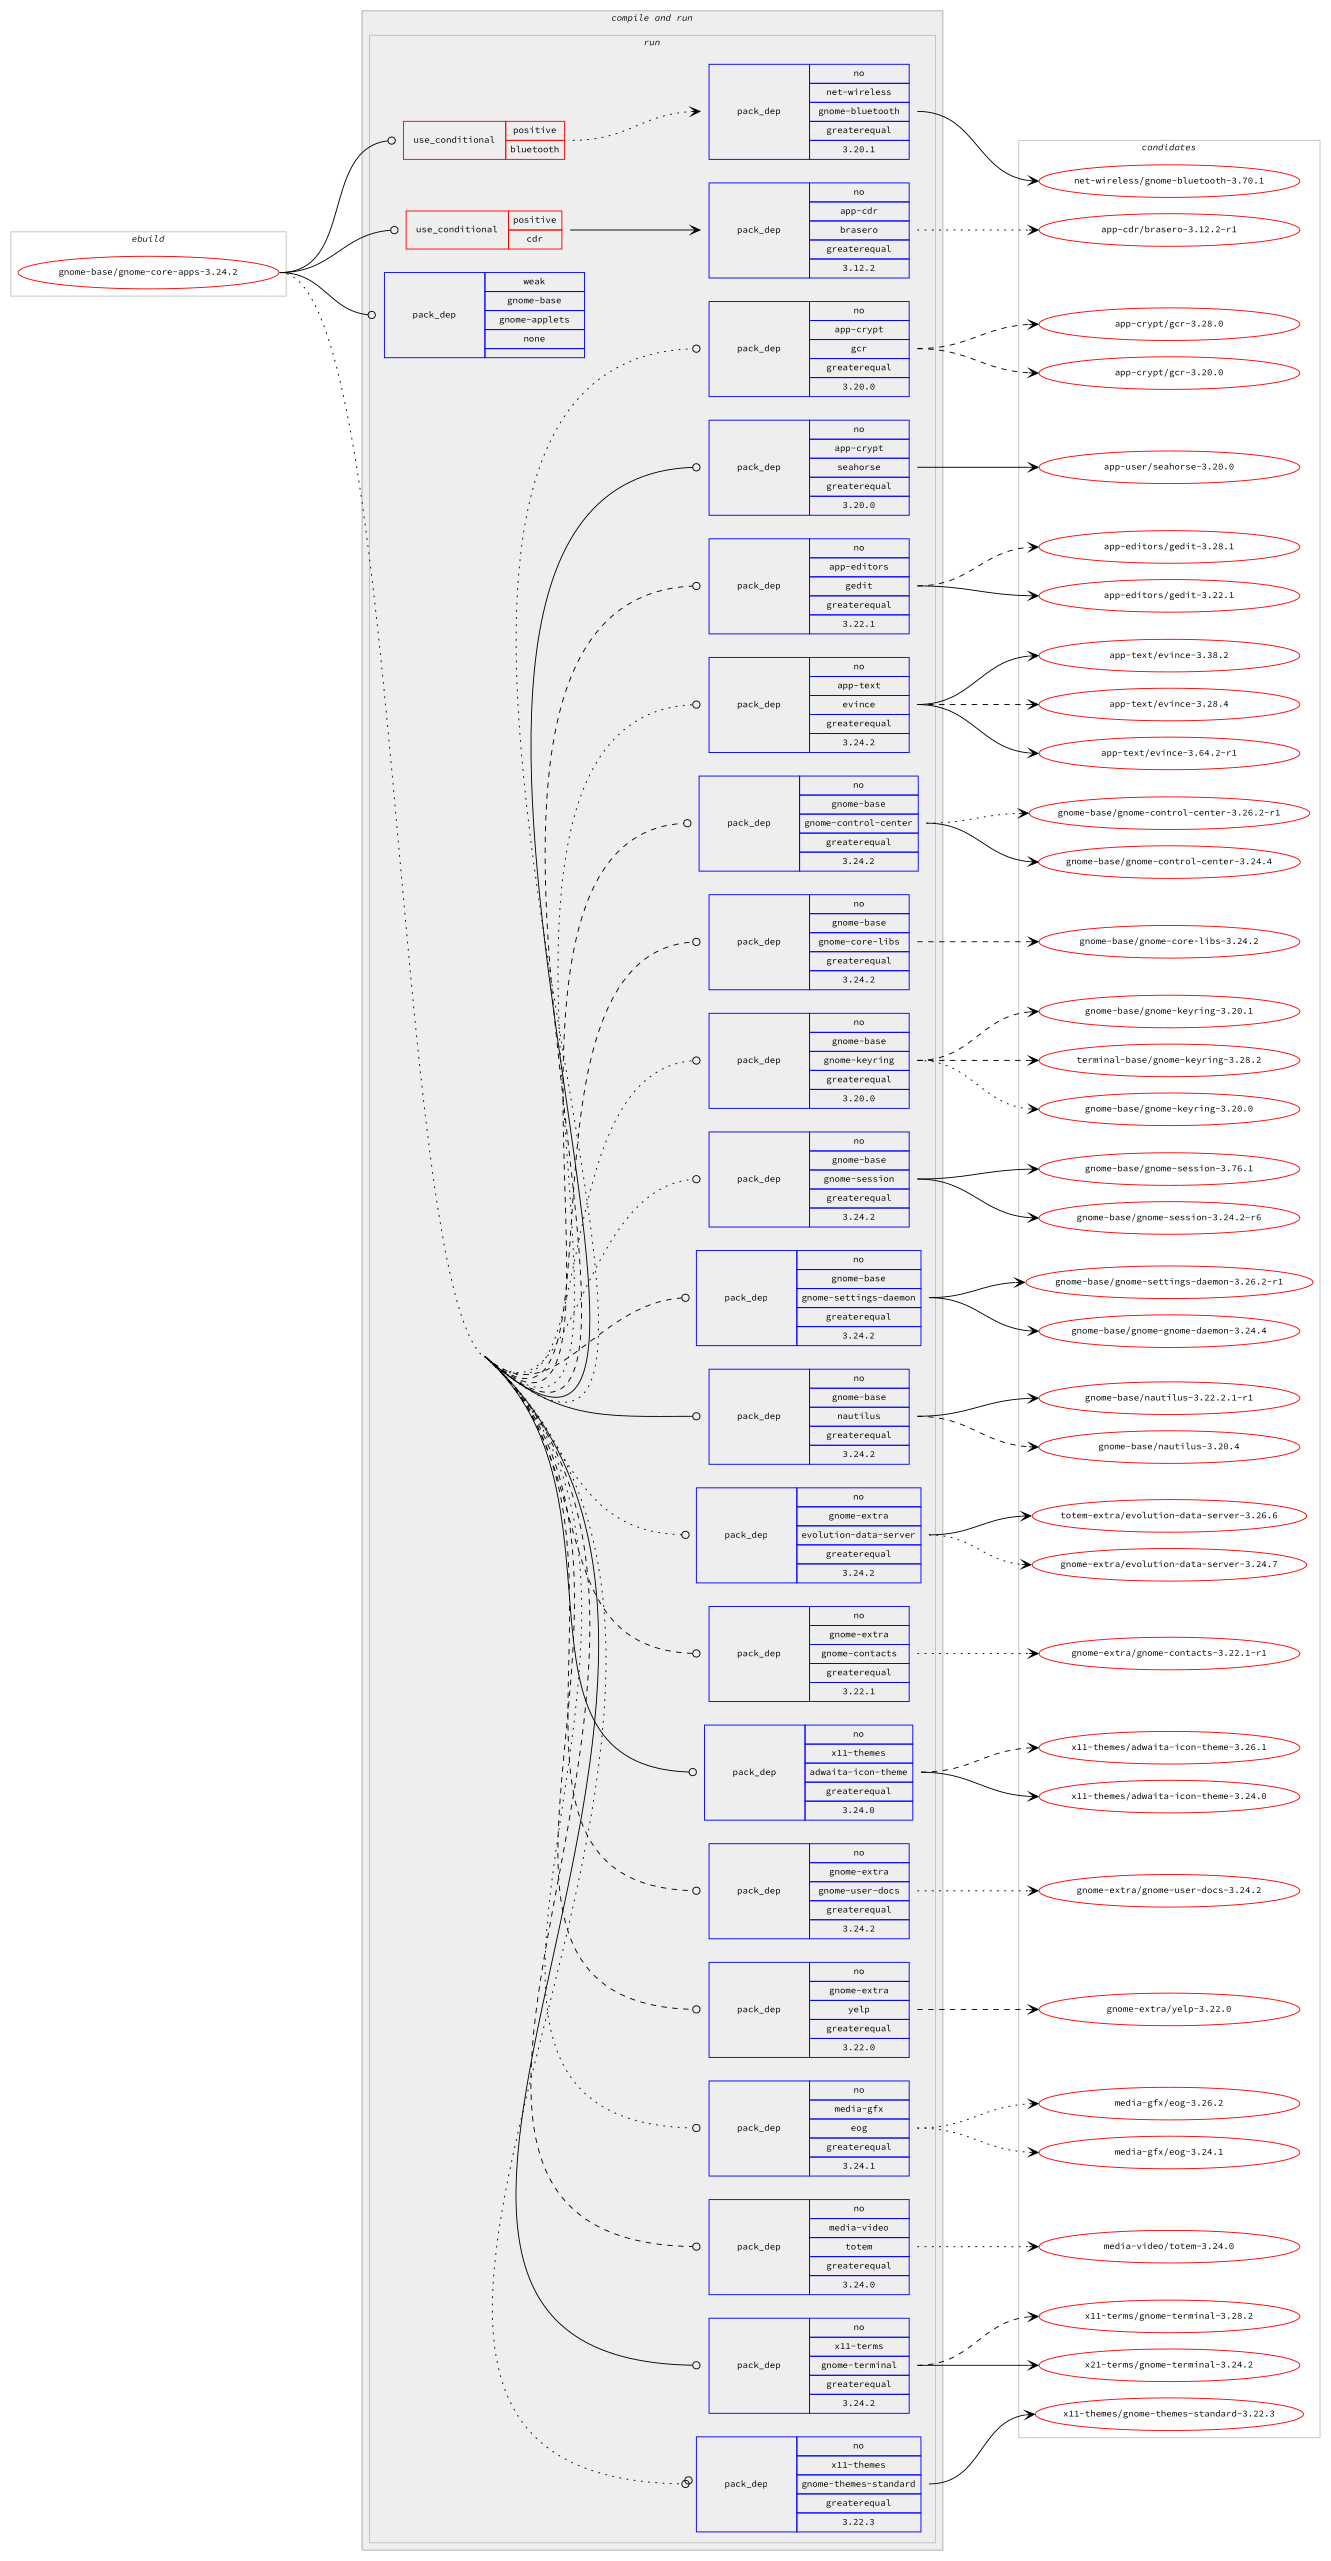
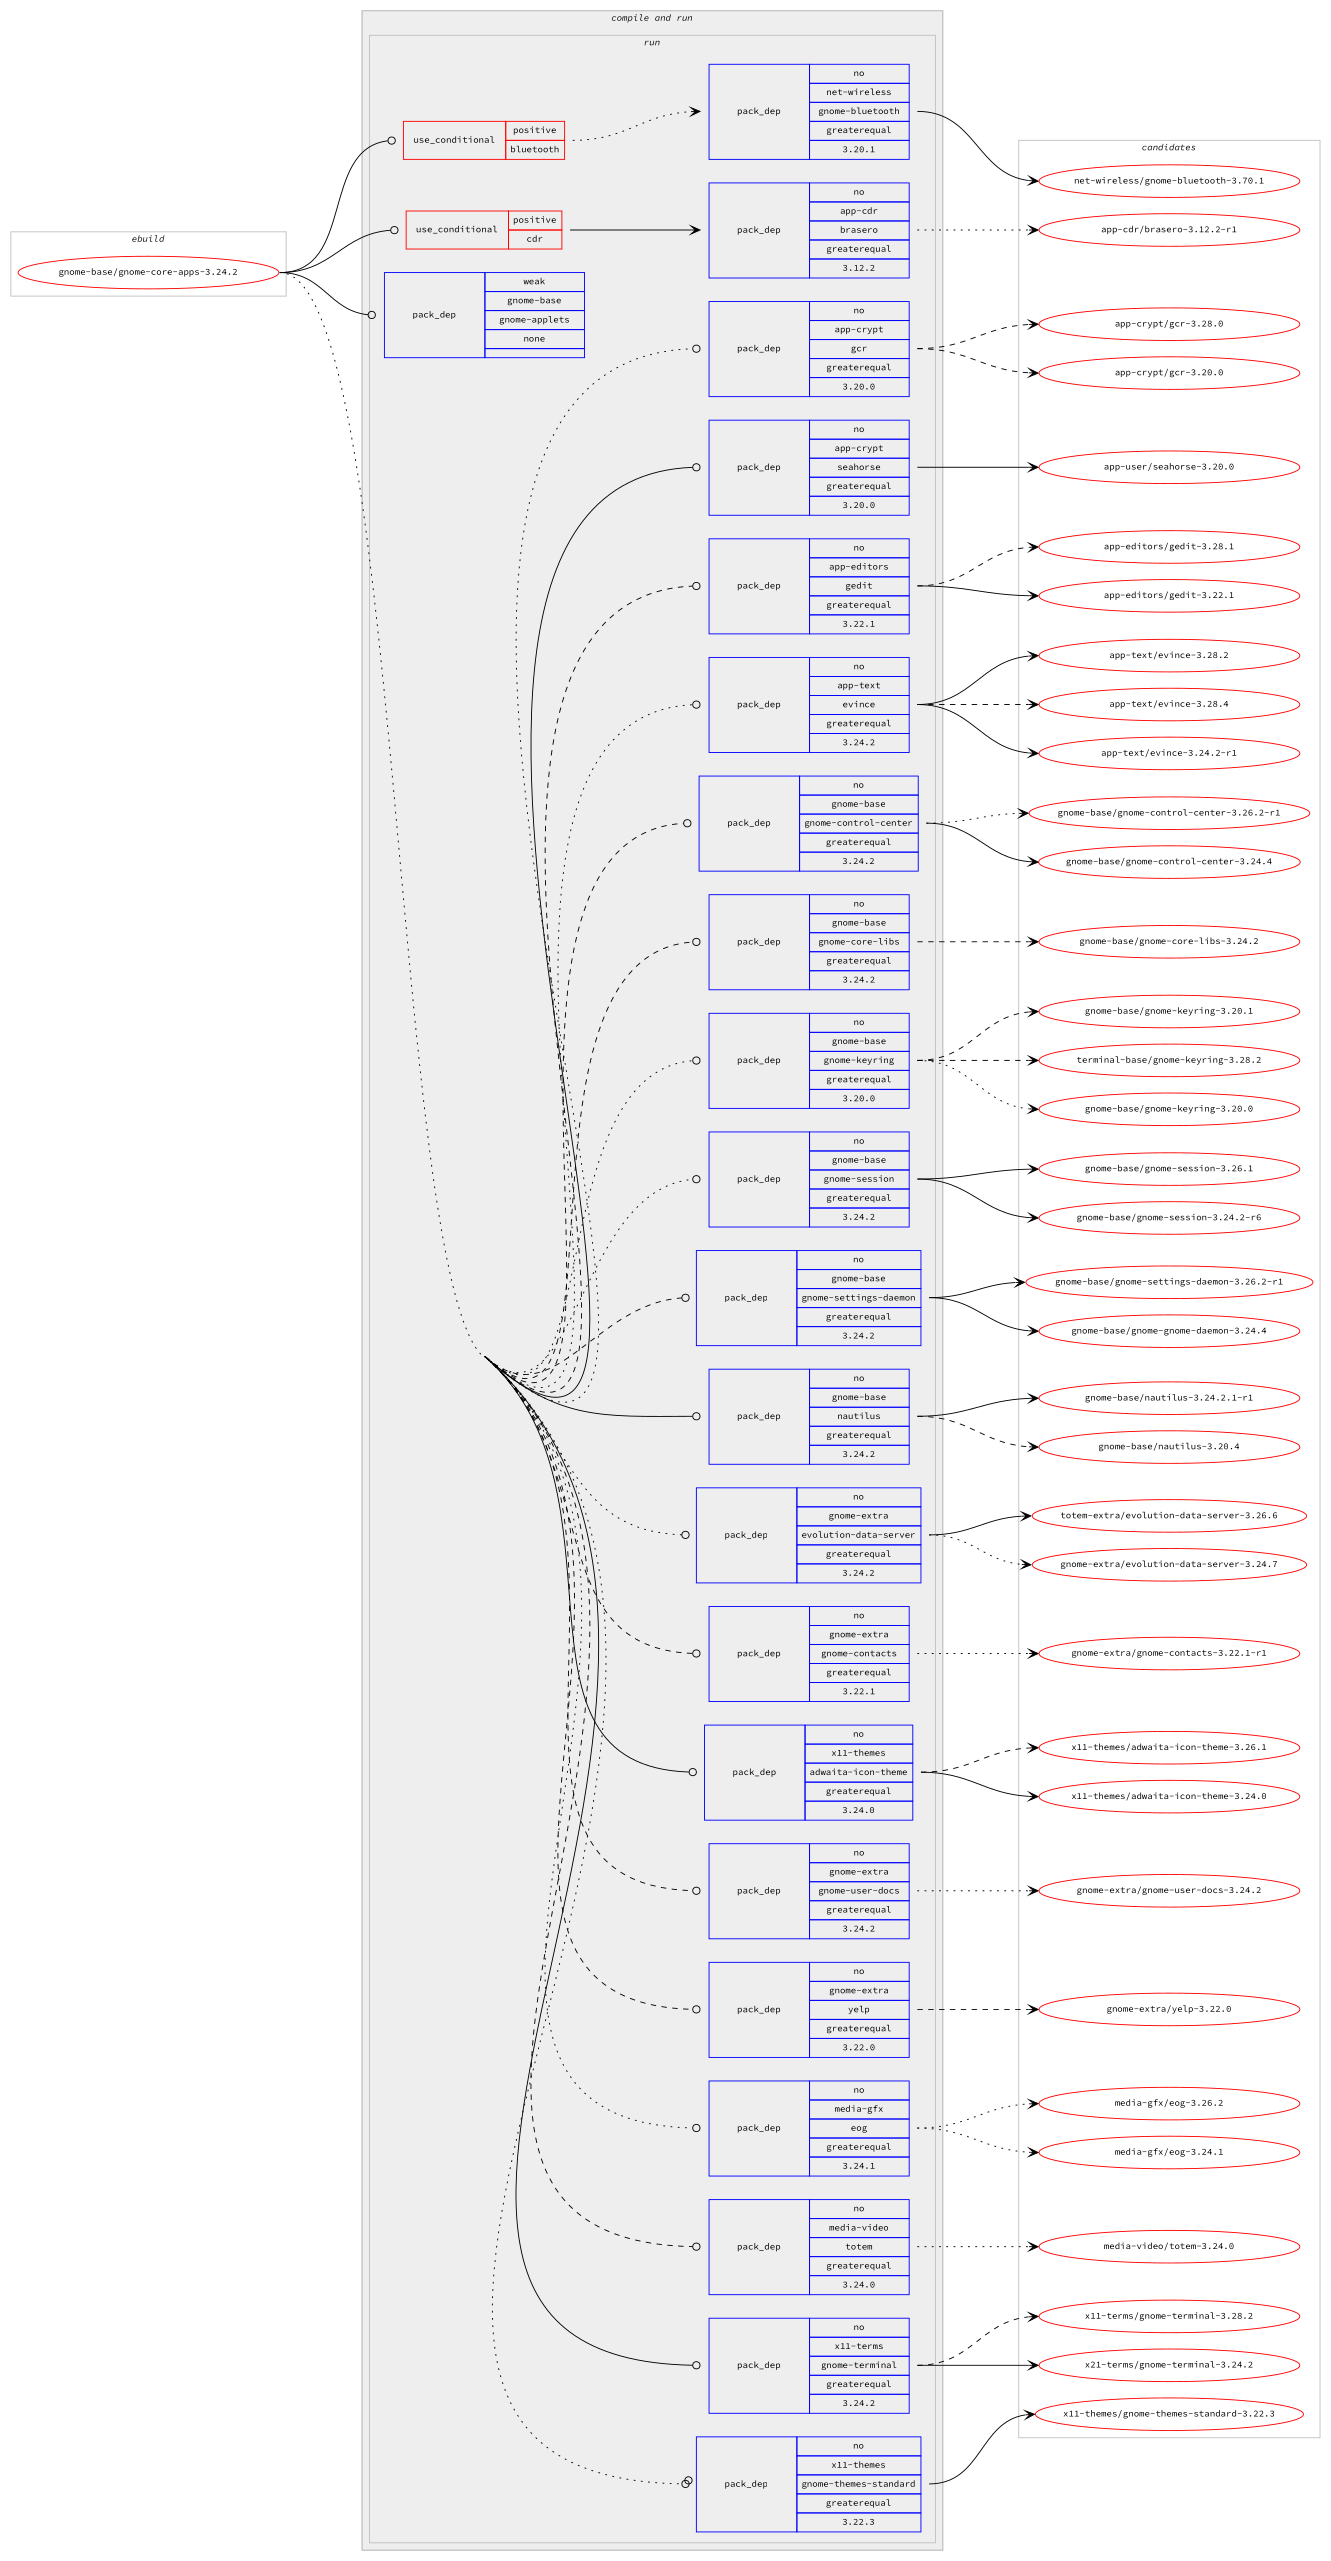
(1169, 656) -> (1169, 656)
(1169, 753) -> (1169, 753)
(1169, 1169) -> (1169, 1169)
(1169, 1398) -> (1169, 1398)
